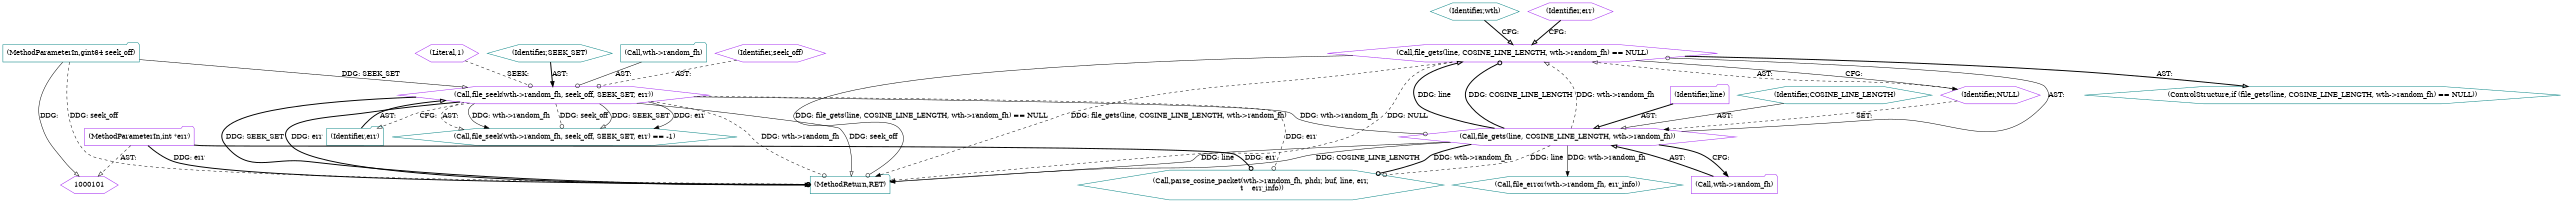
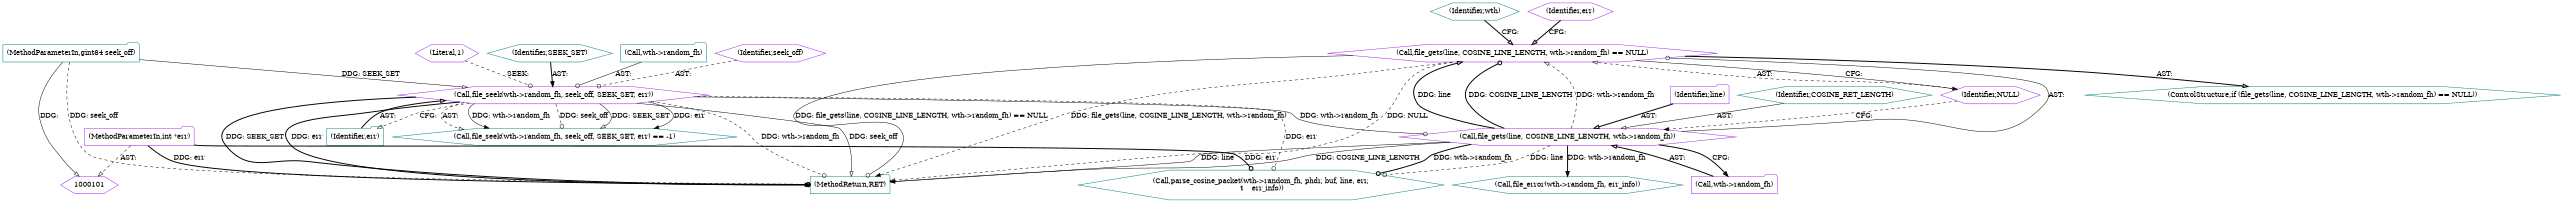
(1835, 95) -> (1835, 95)
(1865, 116) -> (1865, 116)
(1568, 159) -> (1568, 159)
